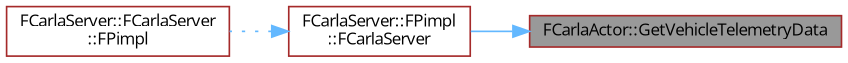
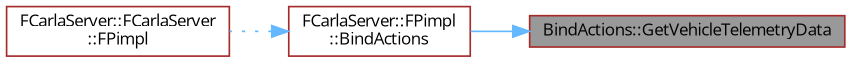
(380, 31) -> (380, 31)
(686, 31) -> (687, 31)
